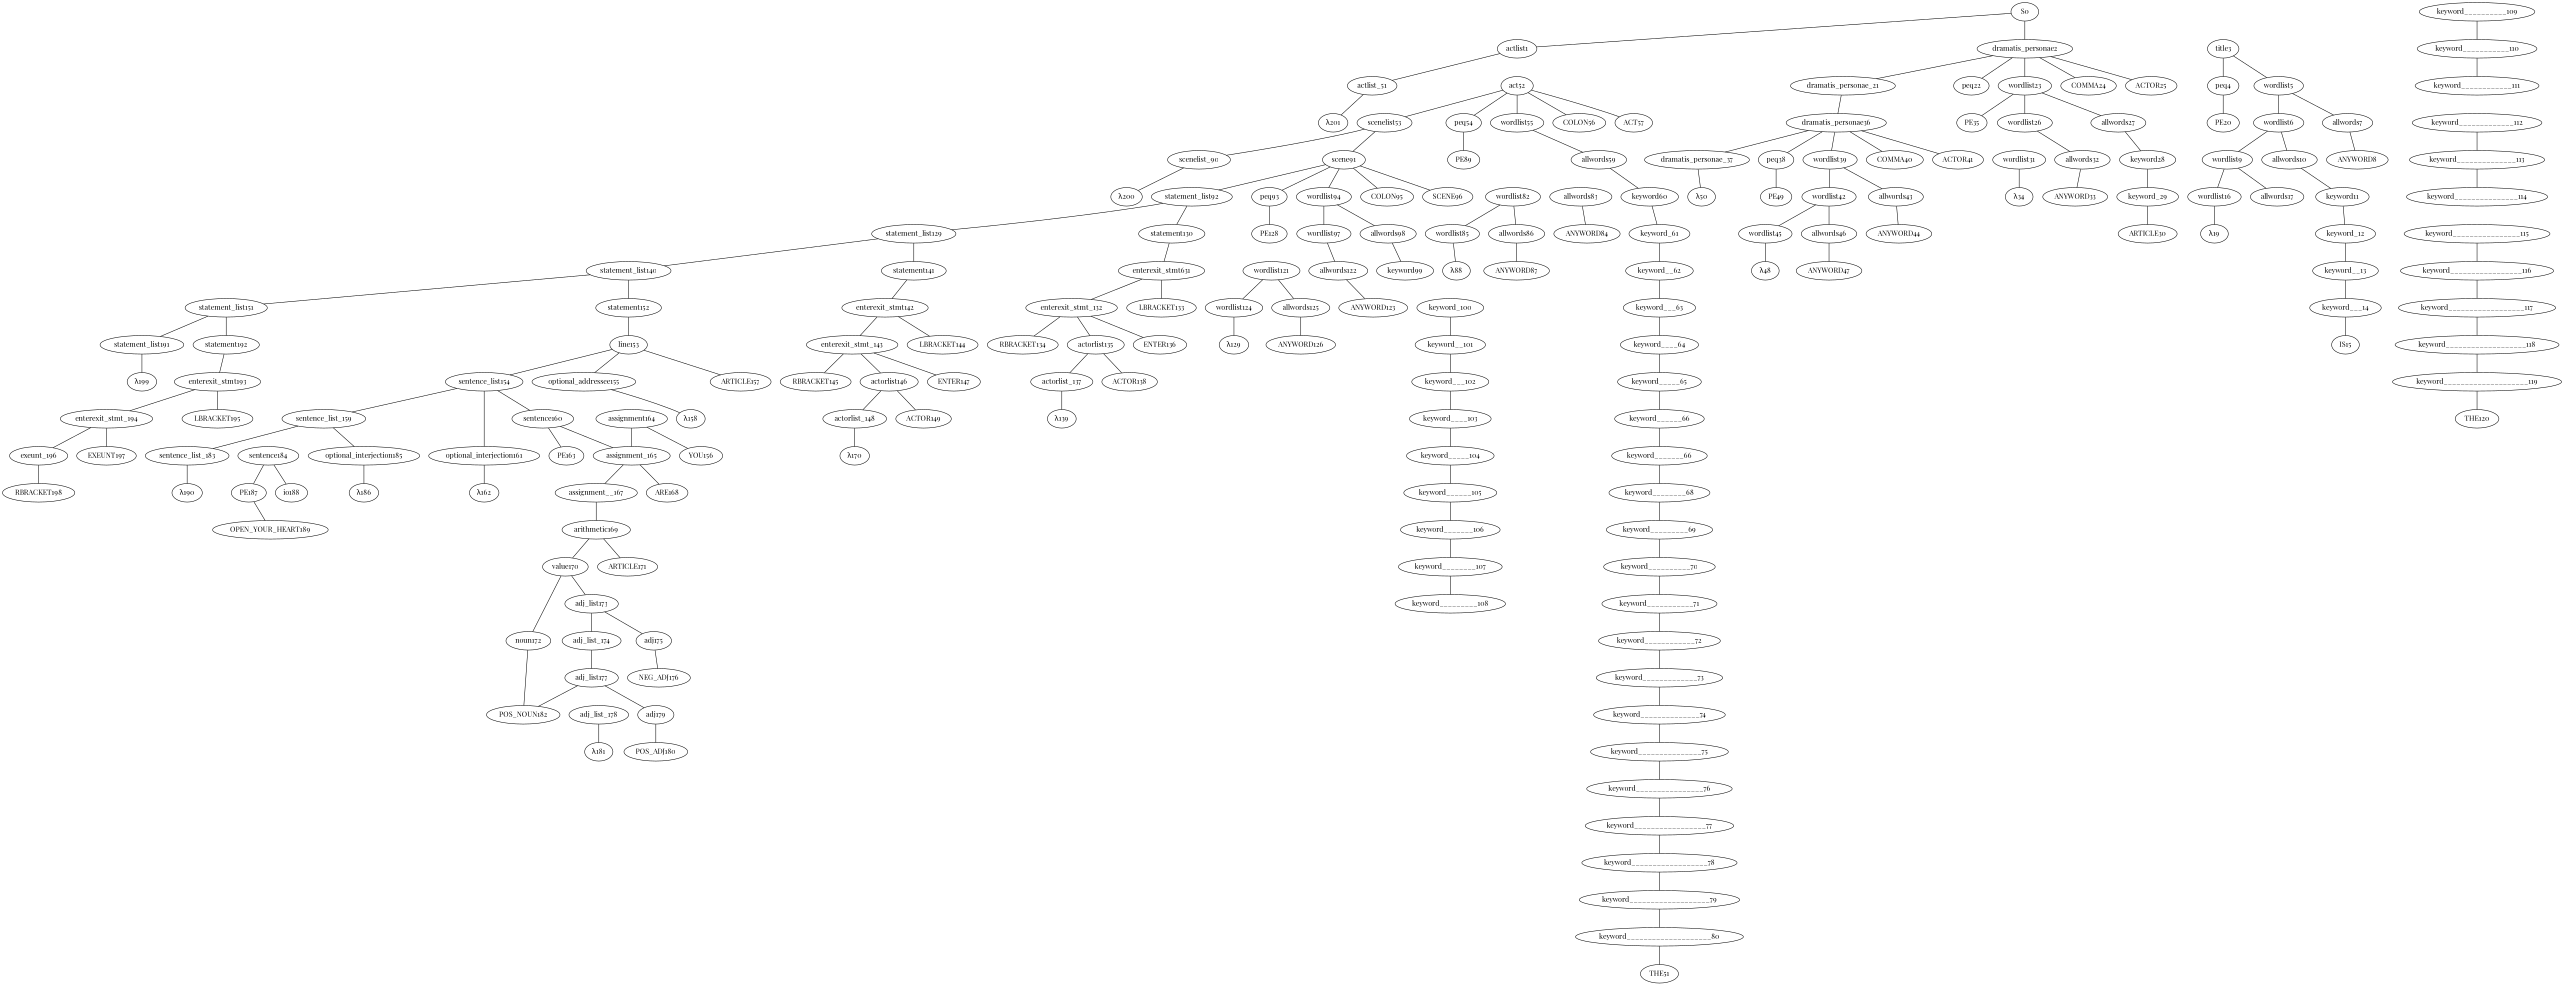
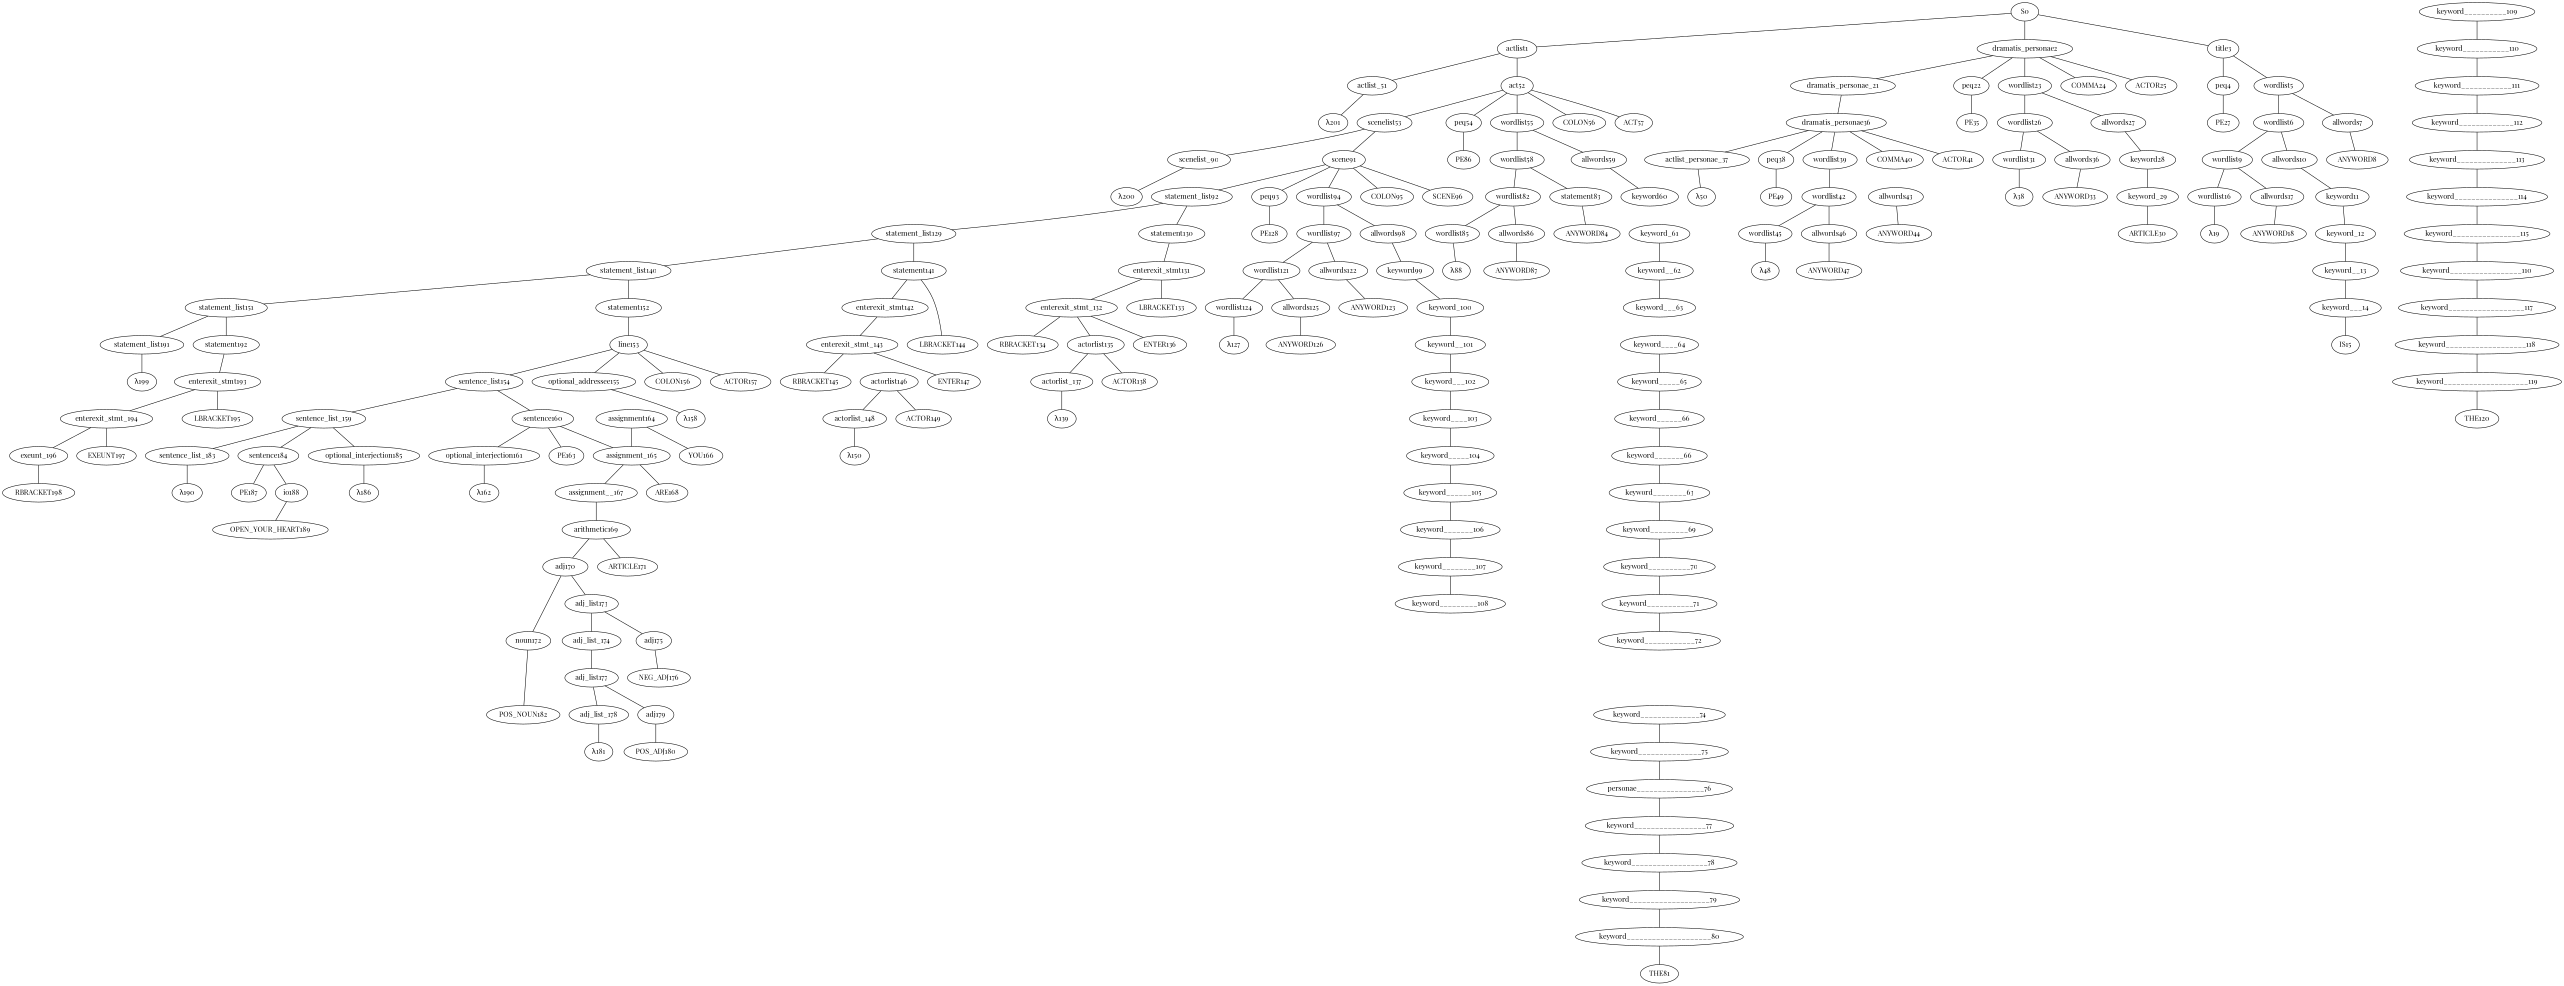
none -> (2123, 30)
none -> (1517, 67)
none -> (2477, 104)
(1997, 105) -> (1972, 104)
(2223, 123) -> (2223, 123)
none -> (2022, 141)
(1464, 160) -> (1464, 160)
none -> (1517, 160)
(1697, 160) -> (1697, 160)
(2082, 160) -> (2082, 160)
(1863, 178) -> none
(1581, 197) -> (1581, 197)
(2019, 197) -> (2019, 197)
(1655, 215) -> none
none -> (2477, 215)
none -> (2274, 234)
none -> (1298, 252)
(1161, 271) -> (1161, 271)
(2477, 271) -> (2477, 271)
none -> (1428, 289)
(914, 326) -> (936, 306)
(1659, 326) -> none
(1234, 345) -> (1234, 345)
(871, 363) -> none
none -> (673, 382)
(741, 382) -> (741, 382)
(484, 419) -> (514, 437)
none -> (296, 437)
(701, 456) -> (701, 456)
(855, 456) -> (855, 456)
(1659, 493) -> (1659, 493)
(260, 511) -> (281, 511)
(565, 567) -> (565, 567)
(1659, 678) -> none
(558, 696) -> (595, 696)
(1659, 789) -> (1659, 789)
(1659, 974) -> (1659, 974)
